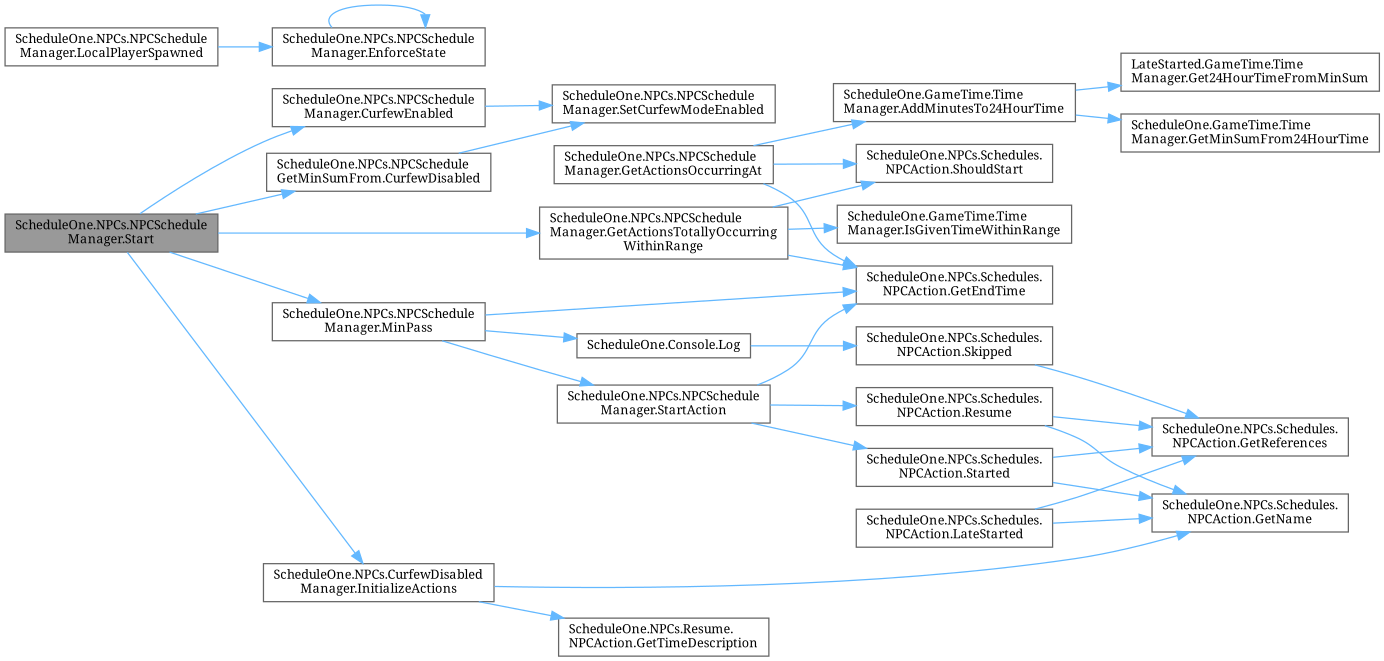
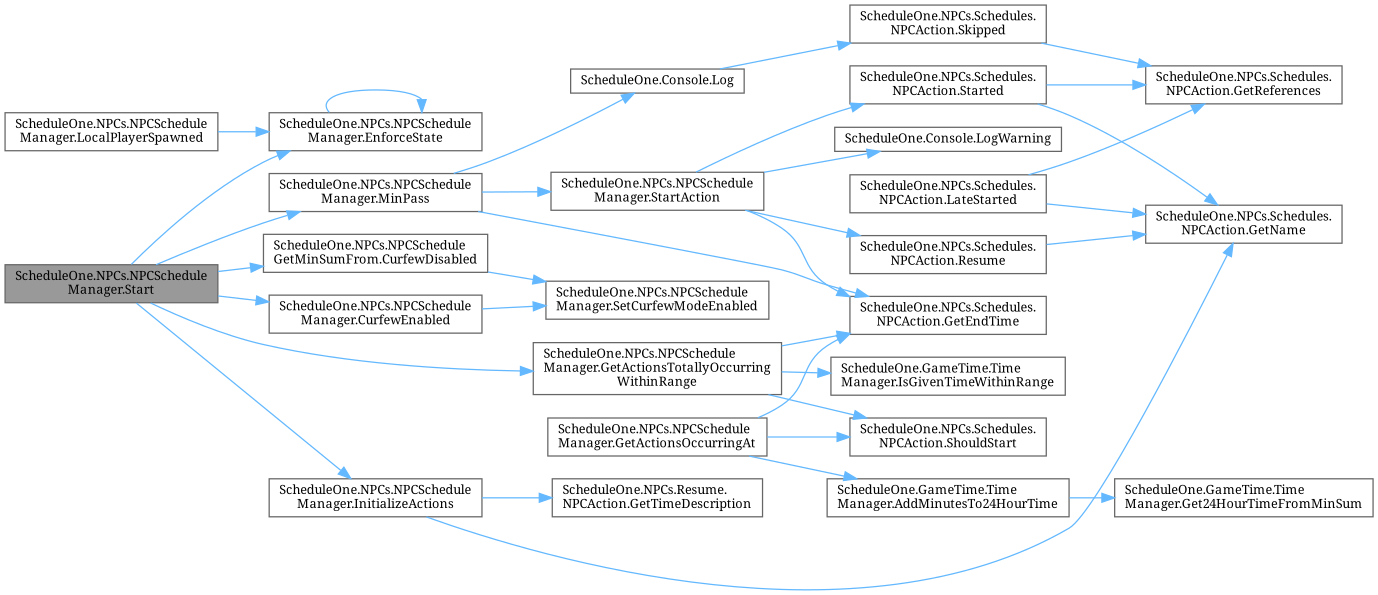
(1250, 72) -> (1244, 498)
(1250, 133) -> none
none -> (948, 139)
none -> (200, 203)
(1096, 421) -> none
(379, 583) -> (376, 498)
